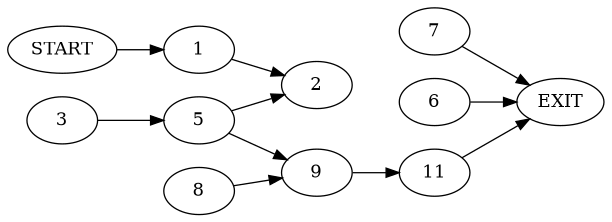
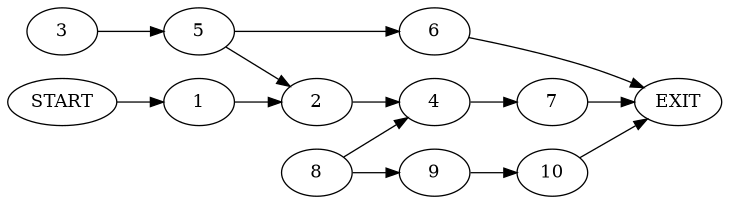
none -> (435, 102)
(252, 144) -> (310, 31)
(435, 173) -> (552, 173)
